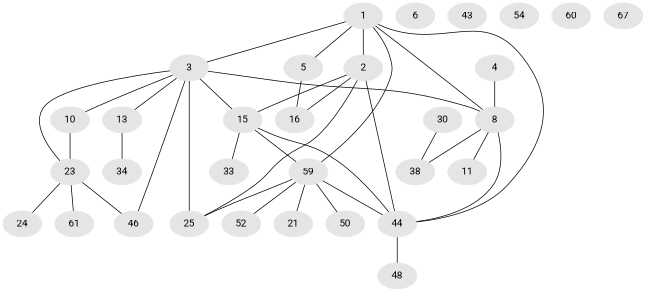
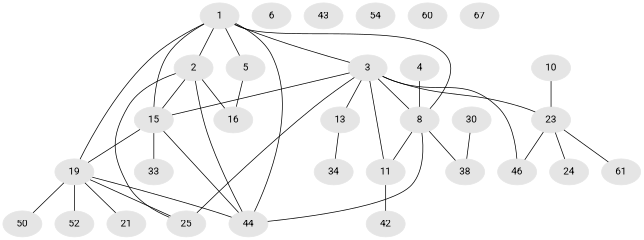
none -> (166, 57)
(129, 93) -> (377, 120)
(308, 172) -> (74, 172)
none -> (386, 224)
(397, 276) -> none
